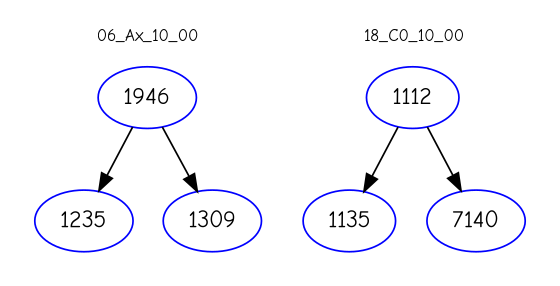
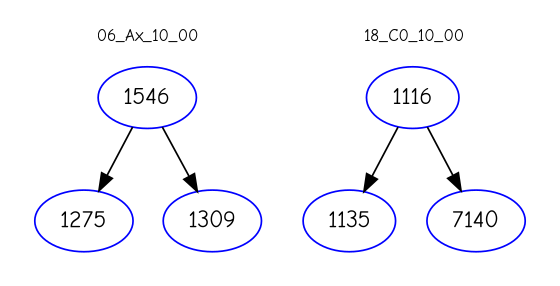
(147, 98) -> (147, 98)
(413, 98) -> (413, 98)
(84, 221) -> (84, 221)
